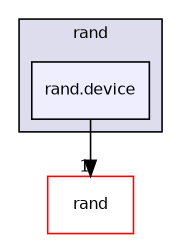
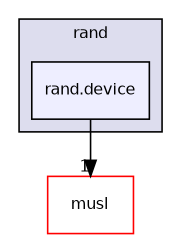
(91, 205) -> (91, 205)
